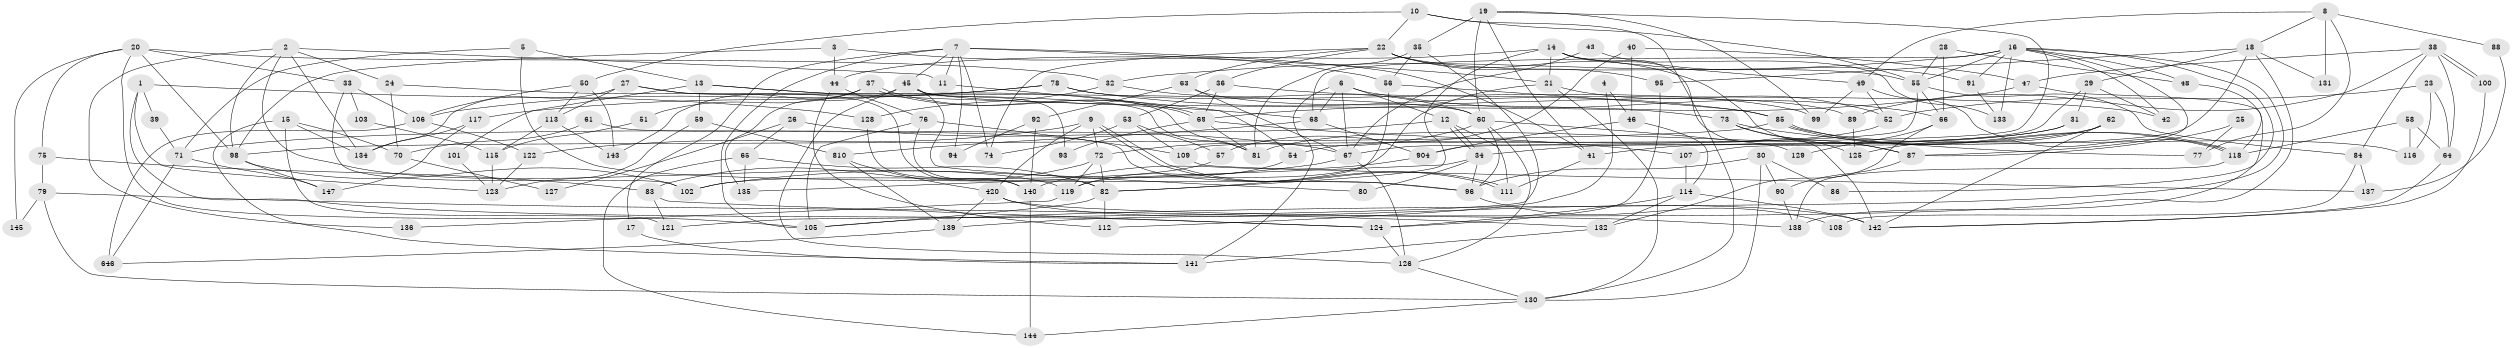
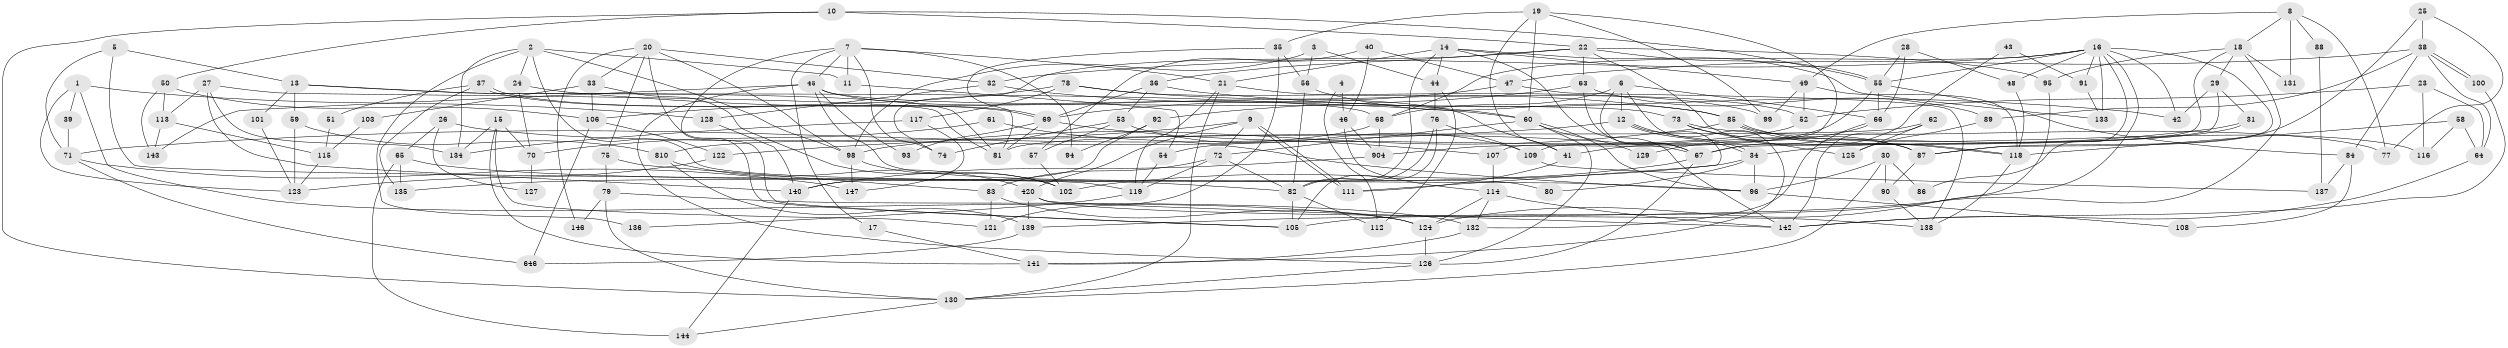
none -> (2423, 30)
(1409, 75) -> (1193, 101)
(17, 228) -> (578, 228)
